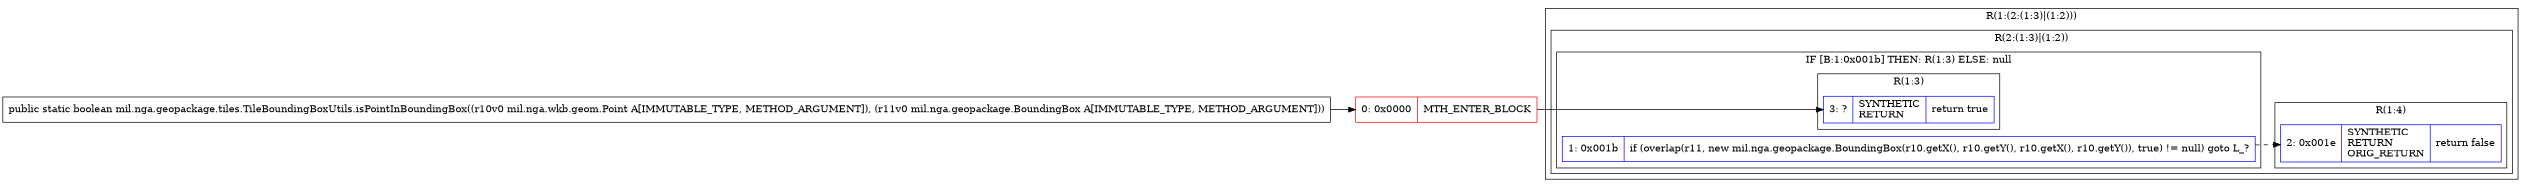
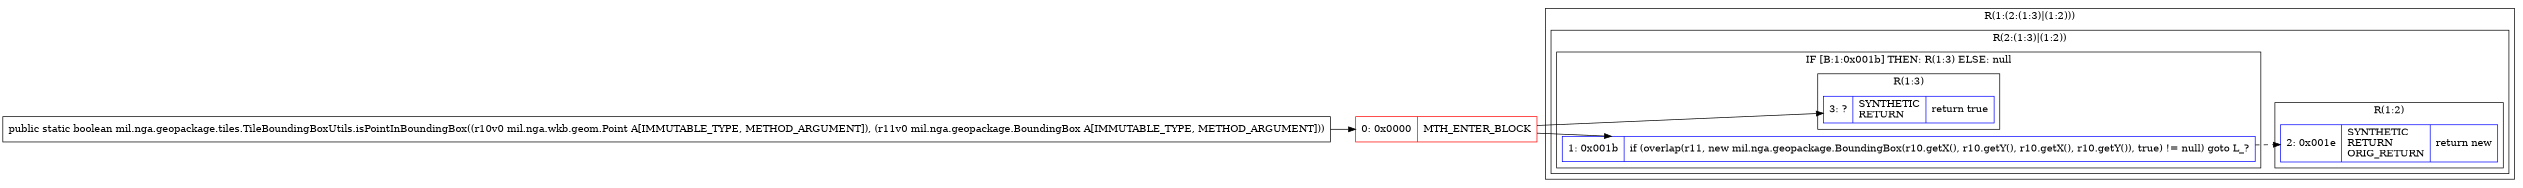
(2391, 111) -> (2389, 111)
none -> (1571, 135)
(2466, 143) -> (2464, 143)
